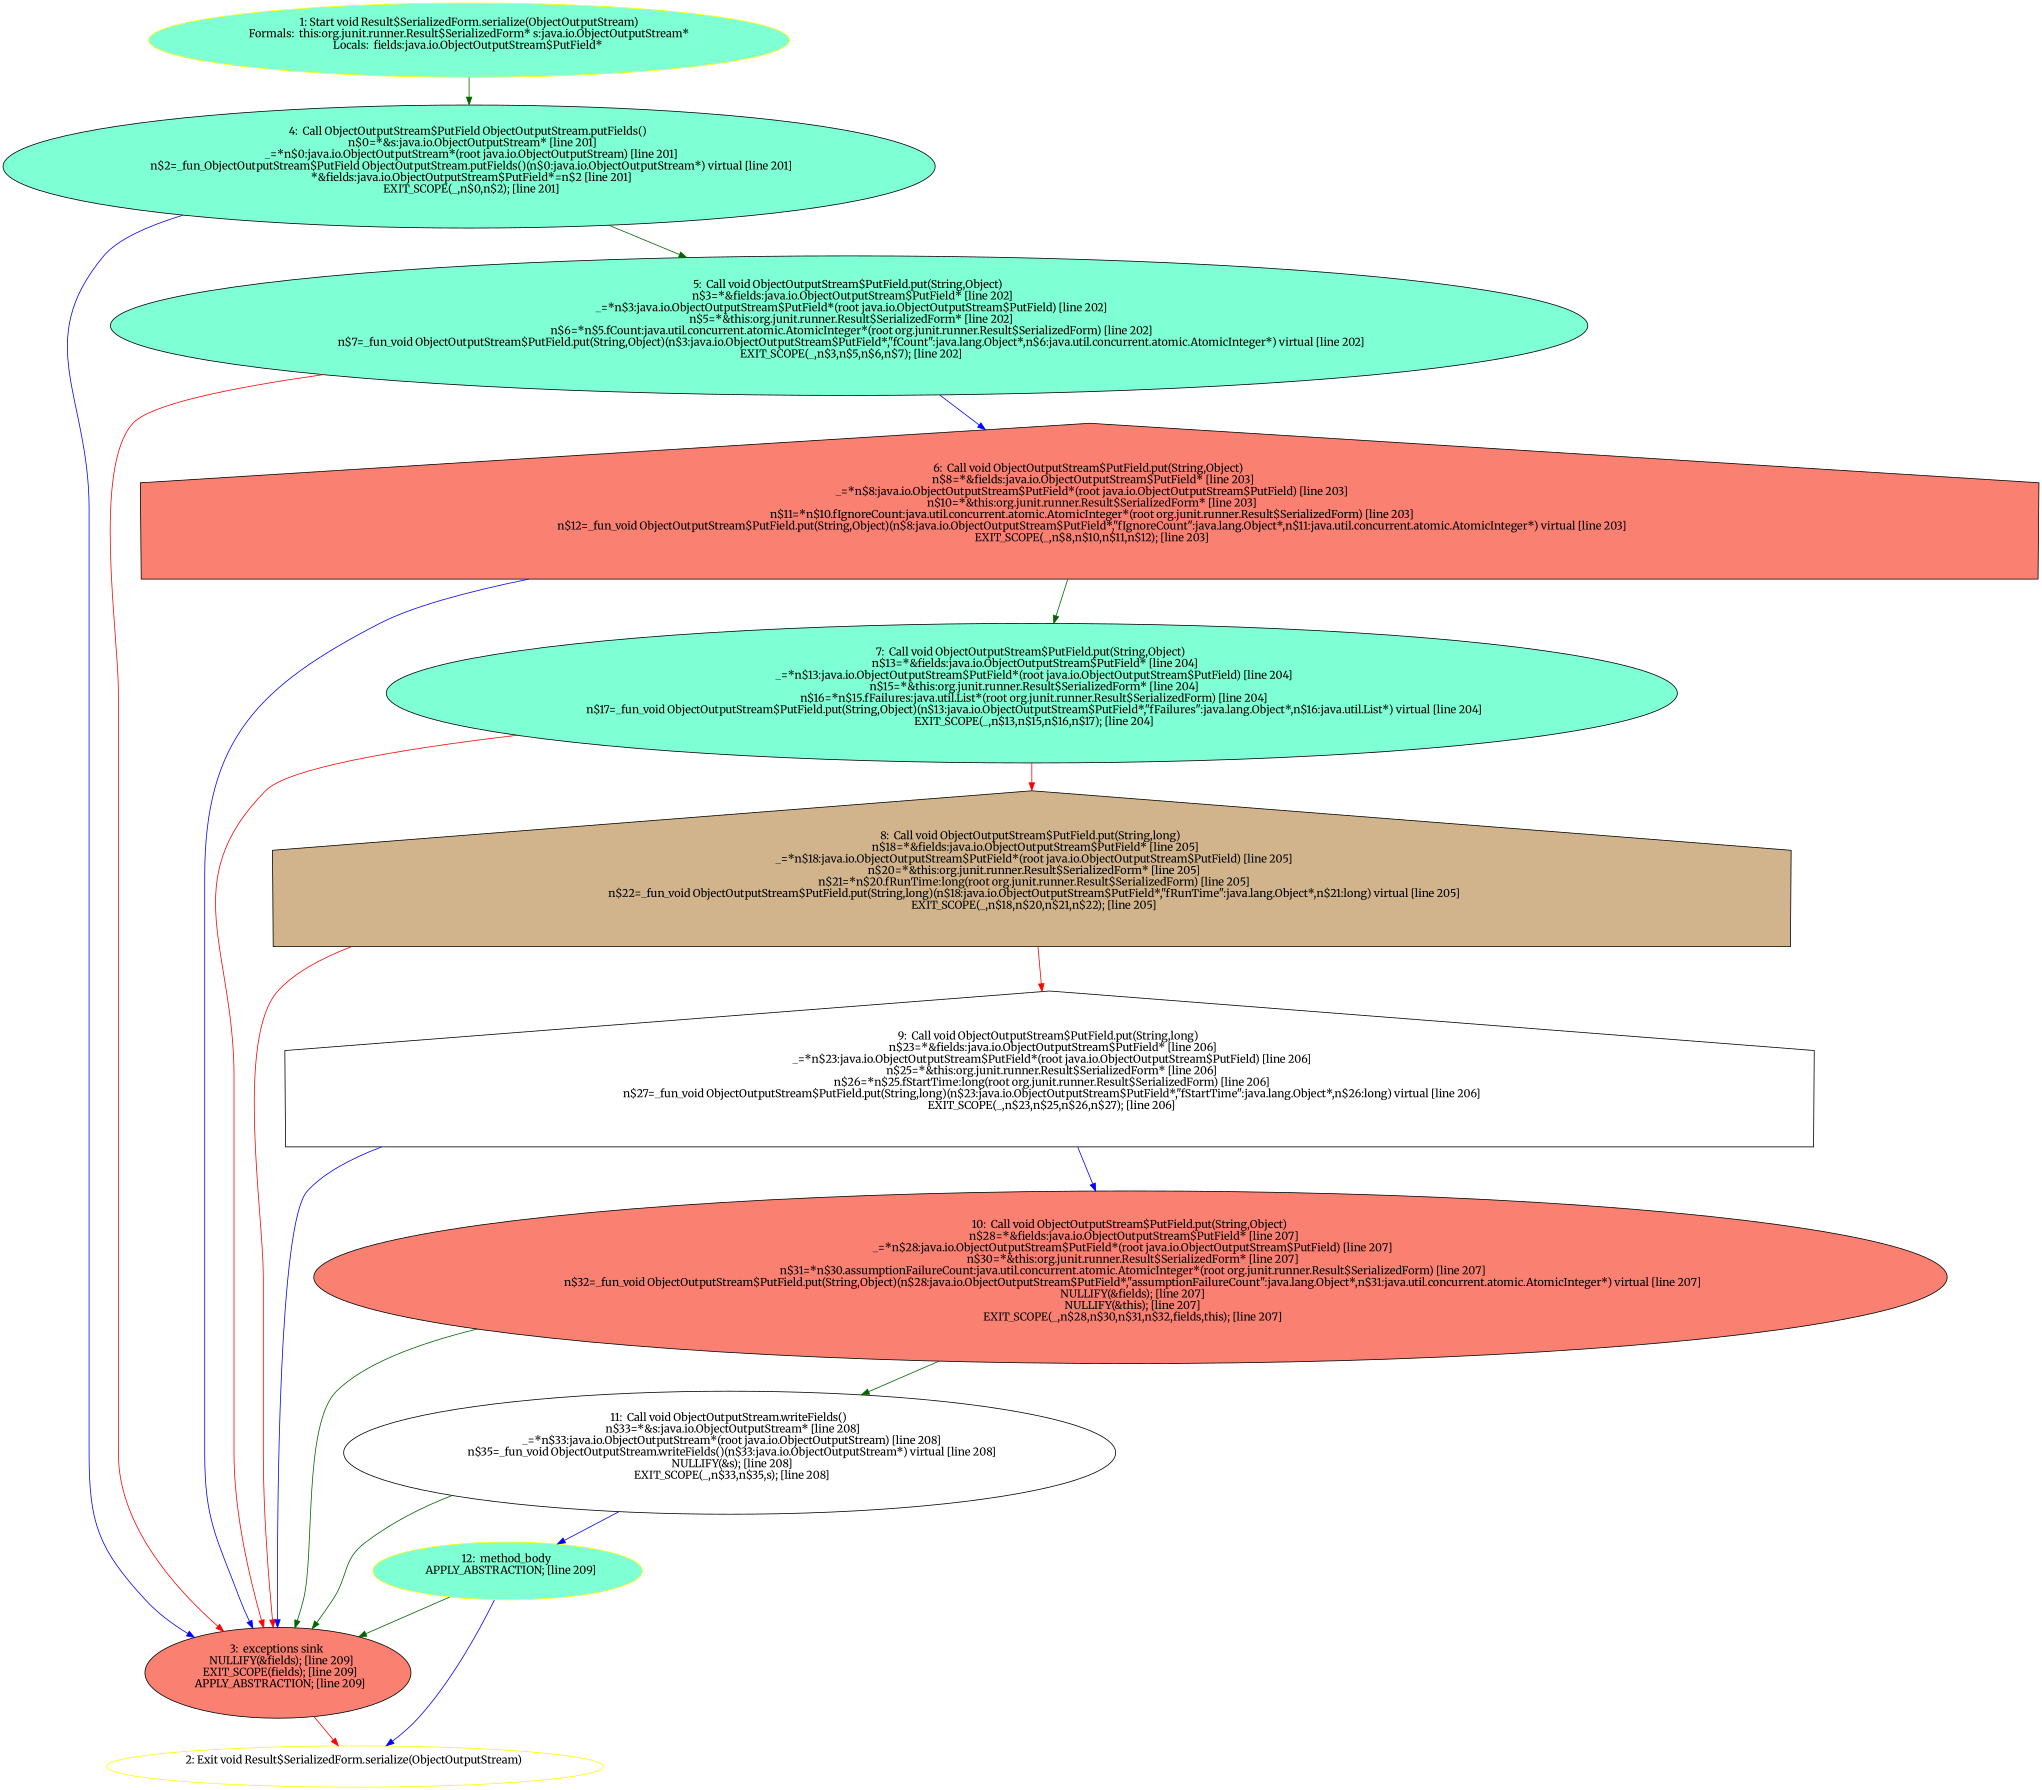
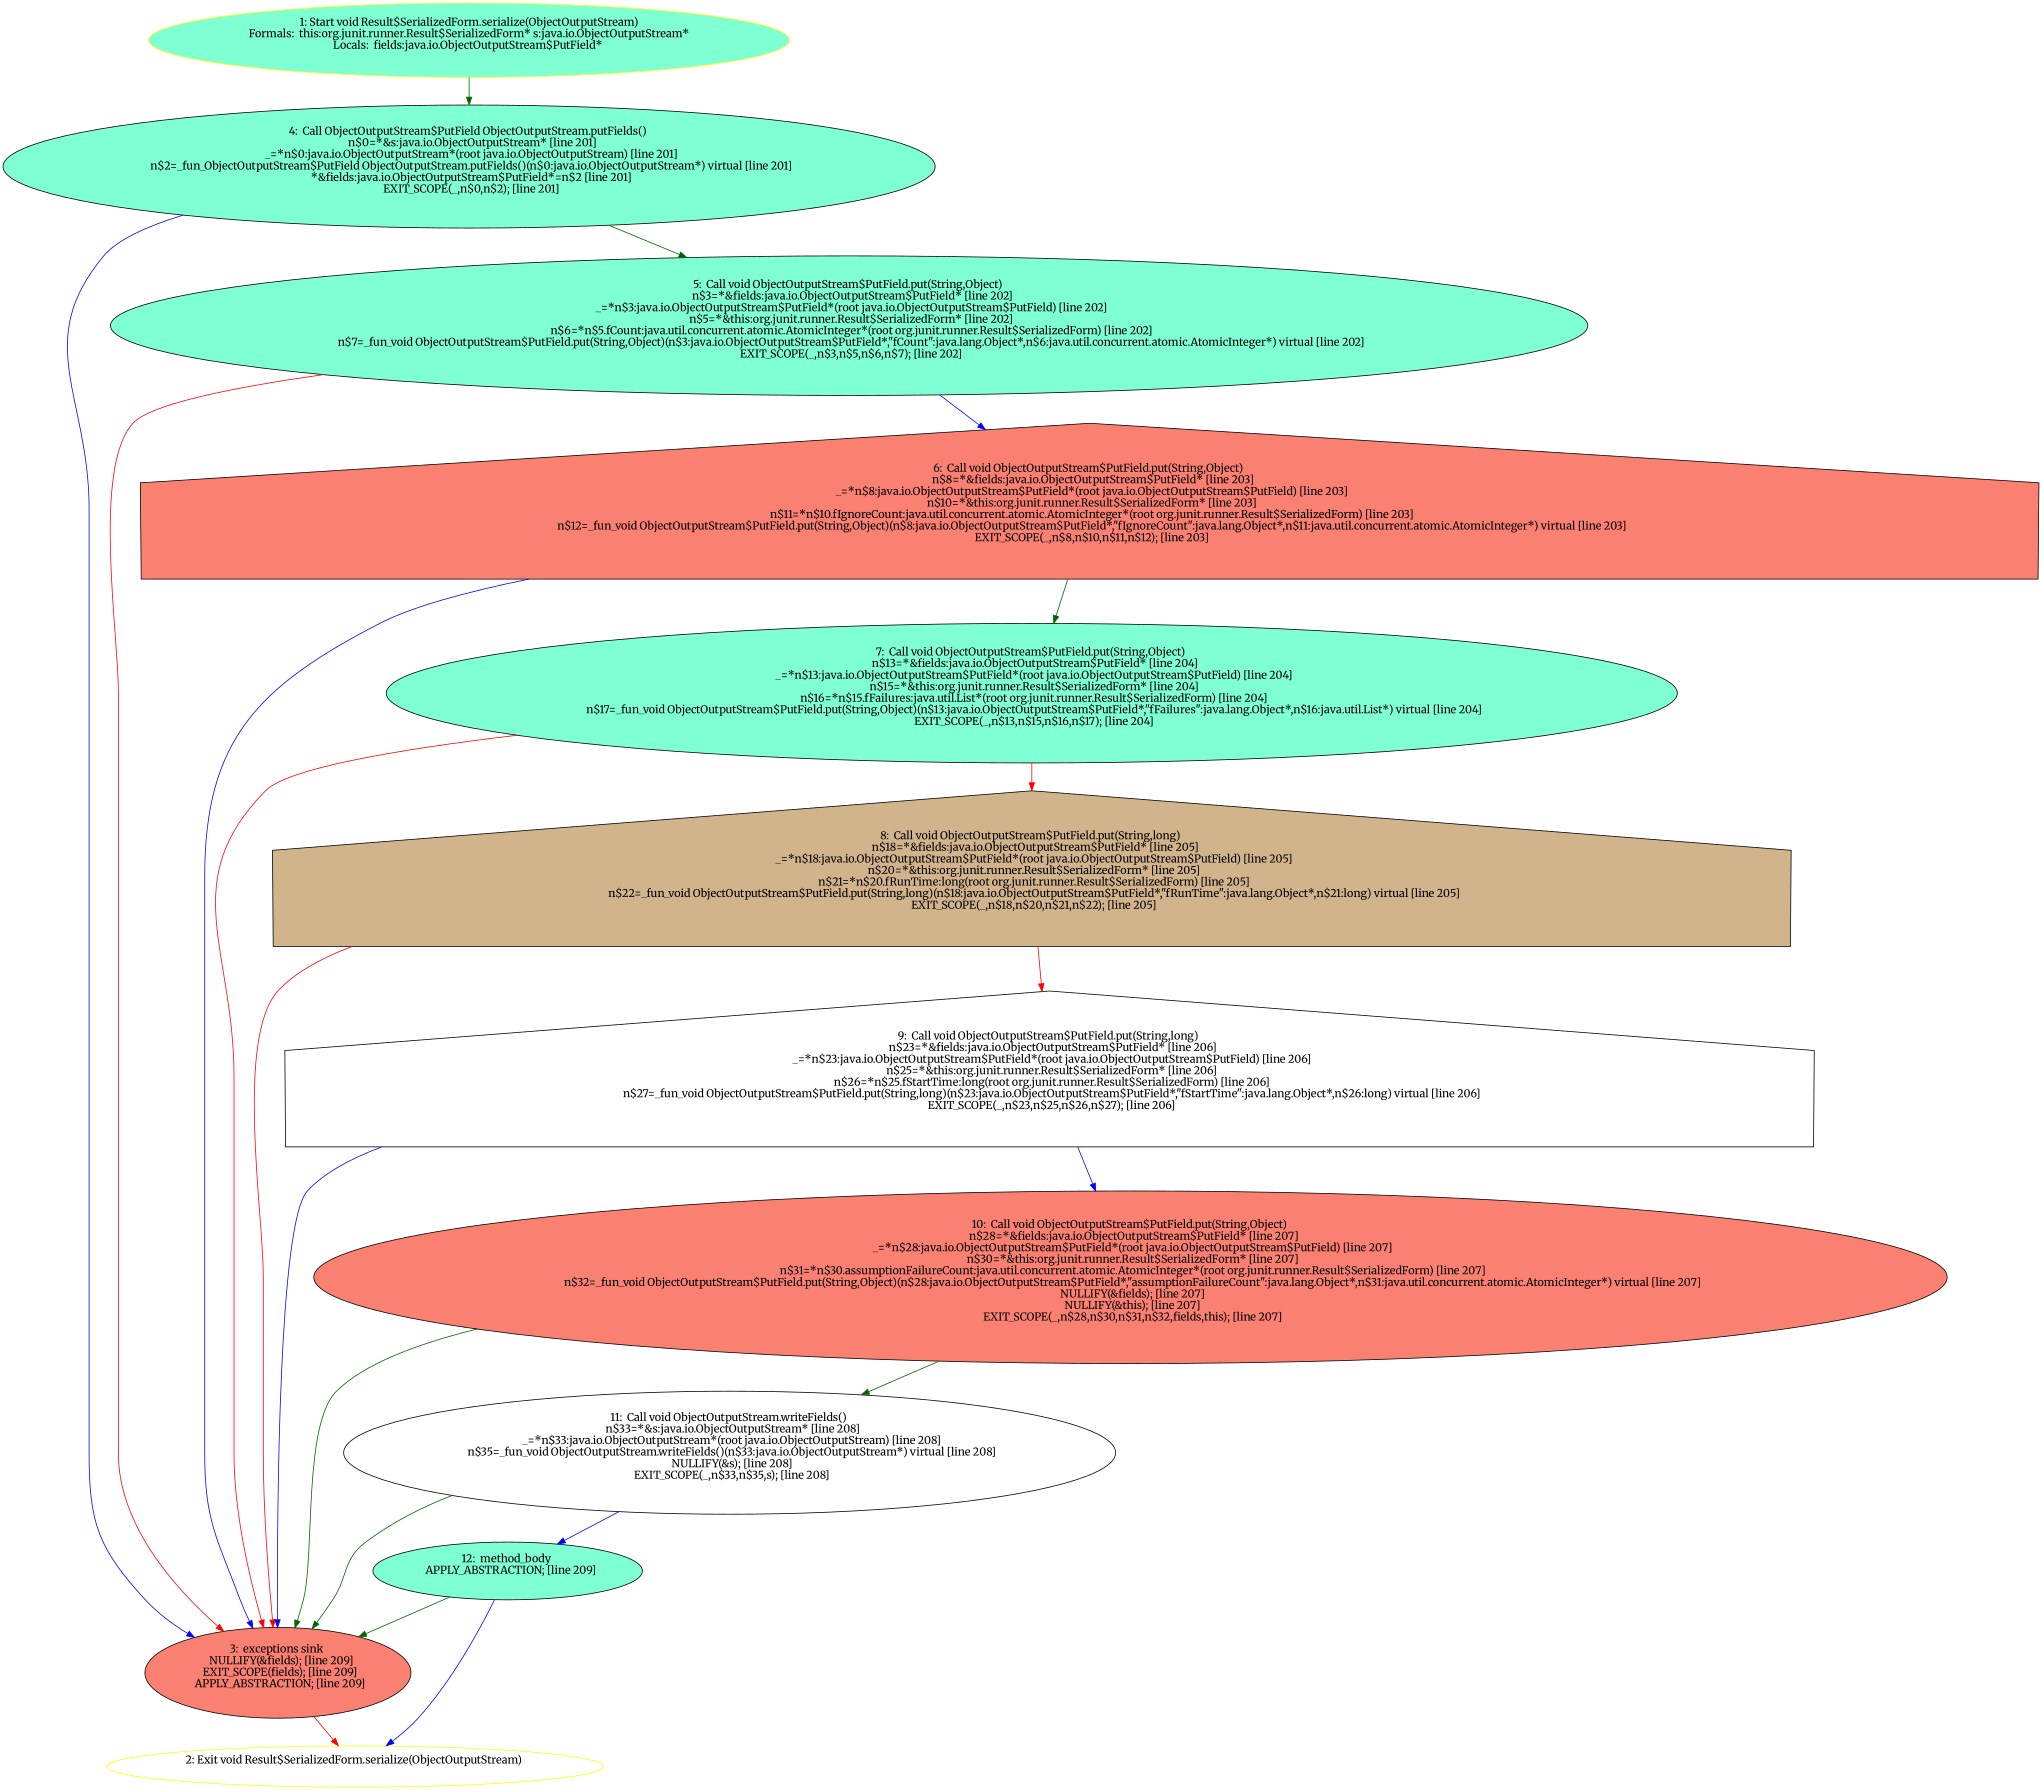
(508, 1571) -> (508, 1571)
